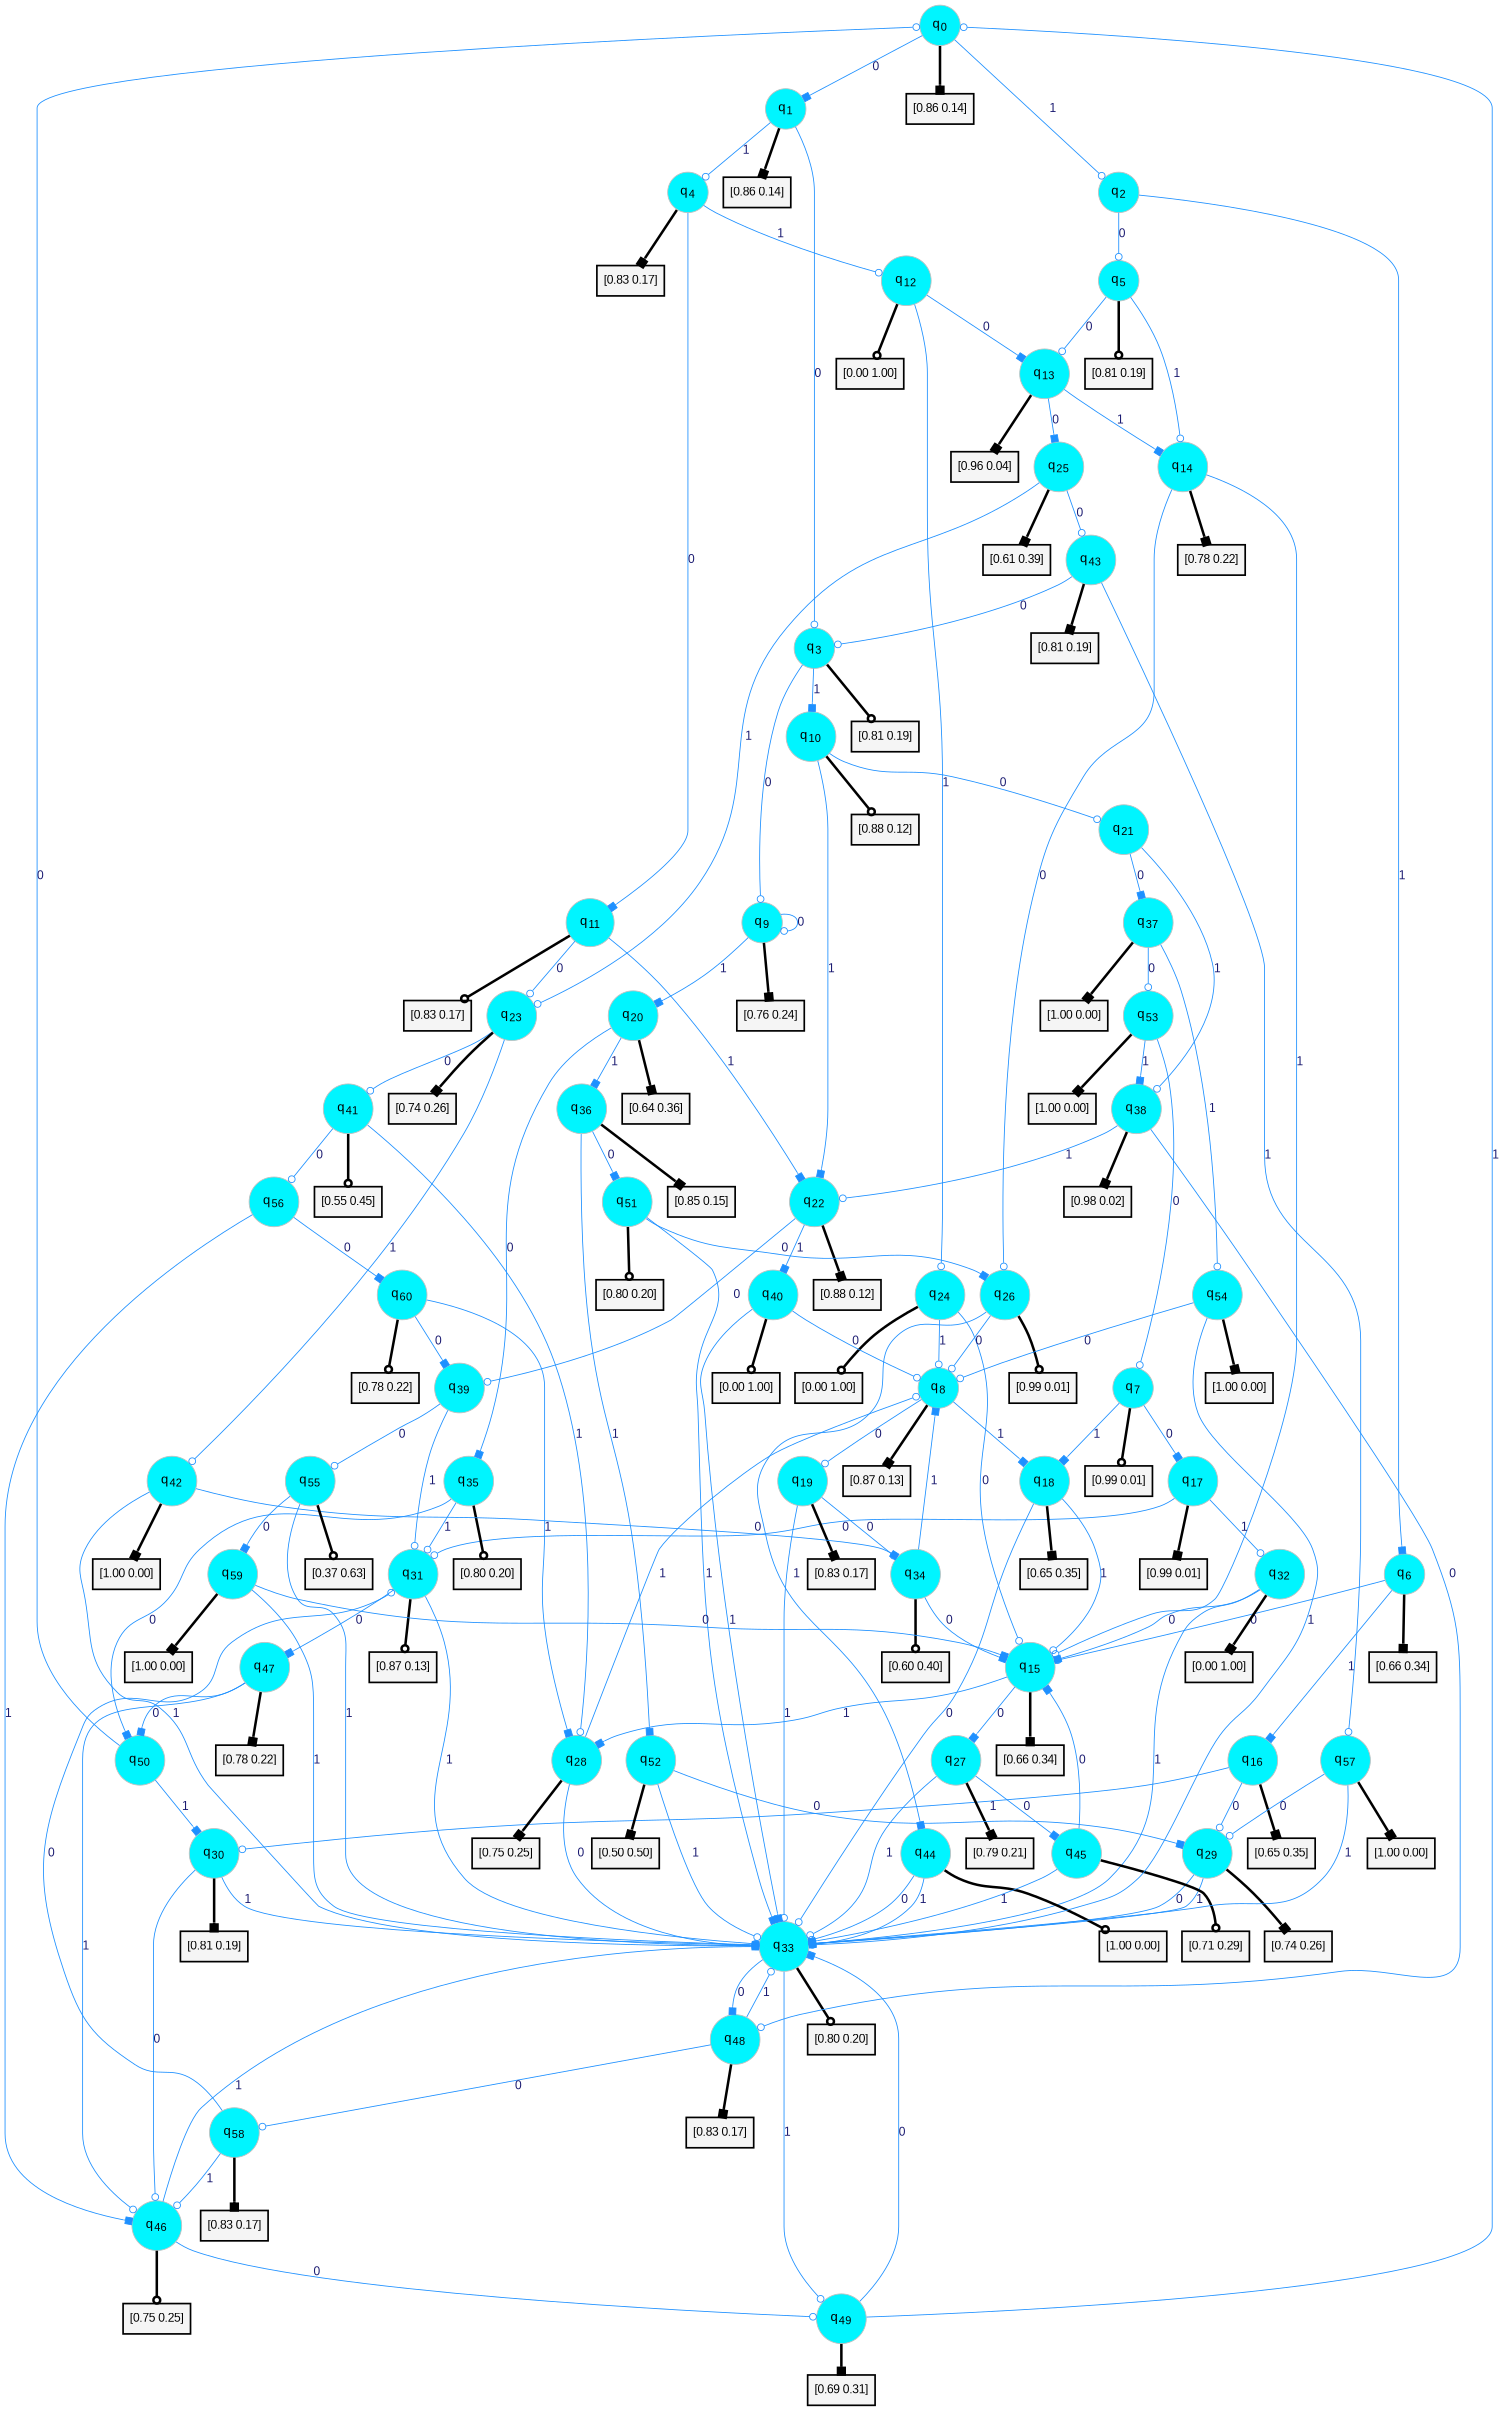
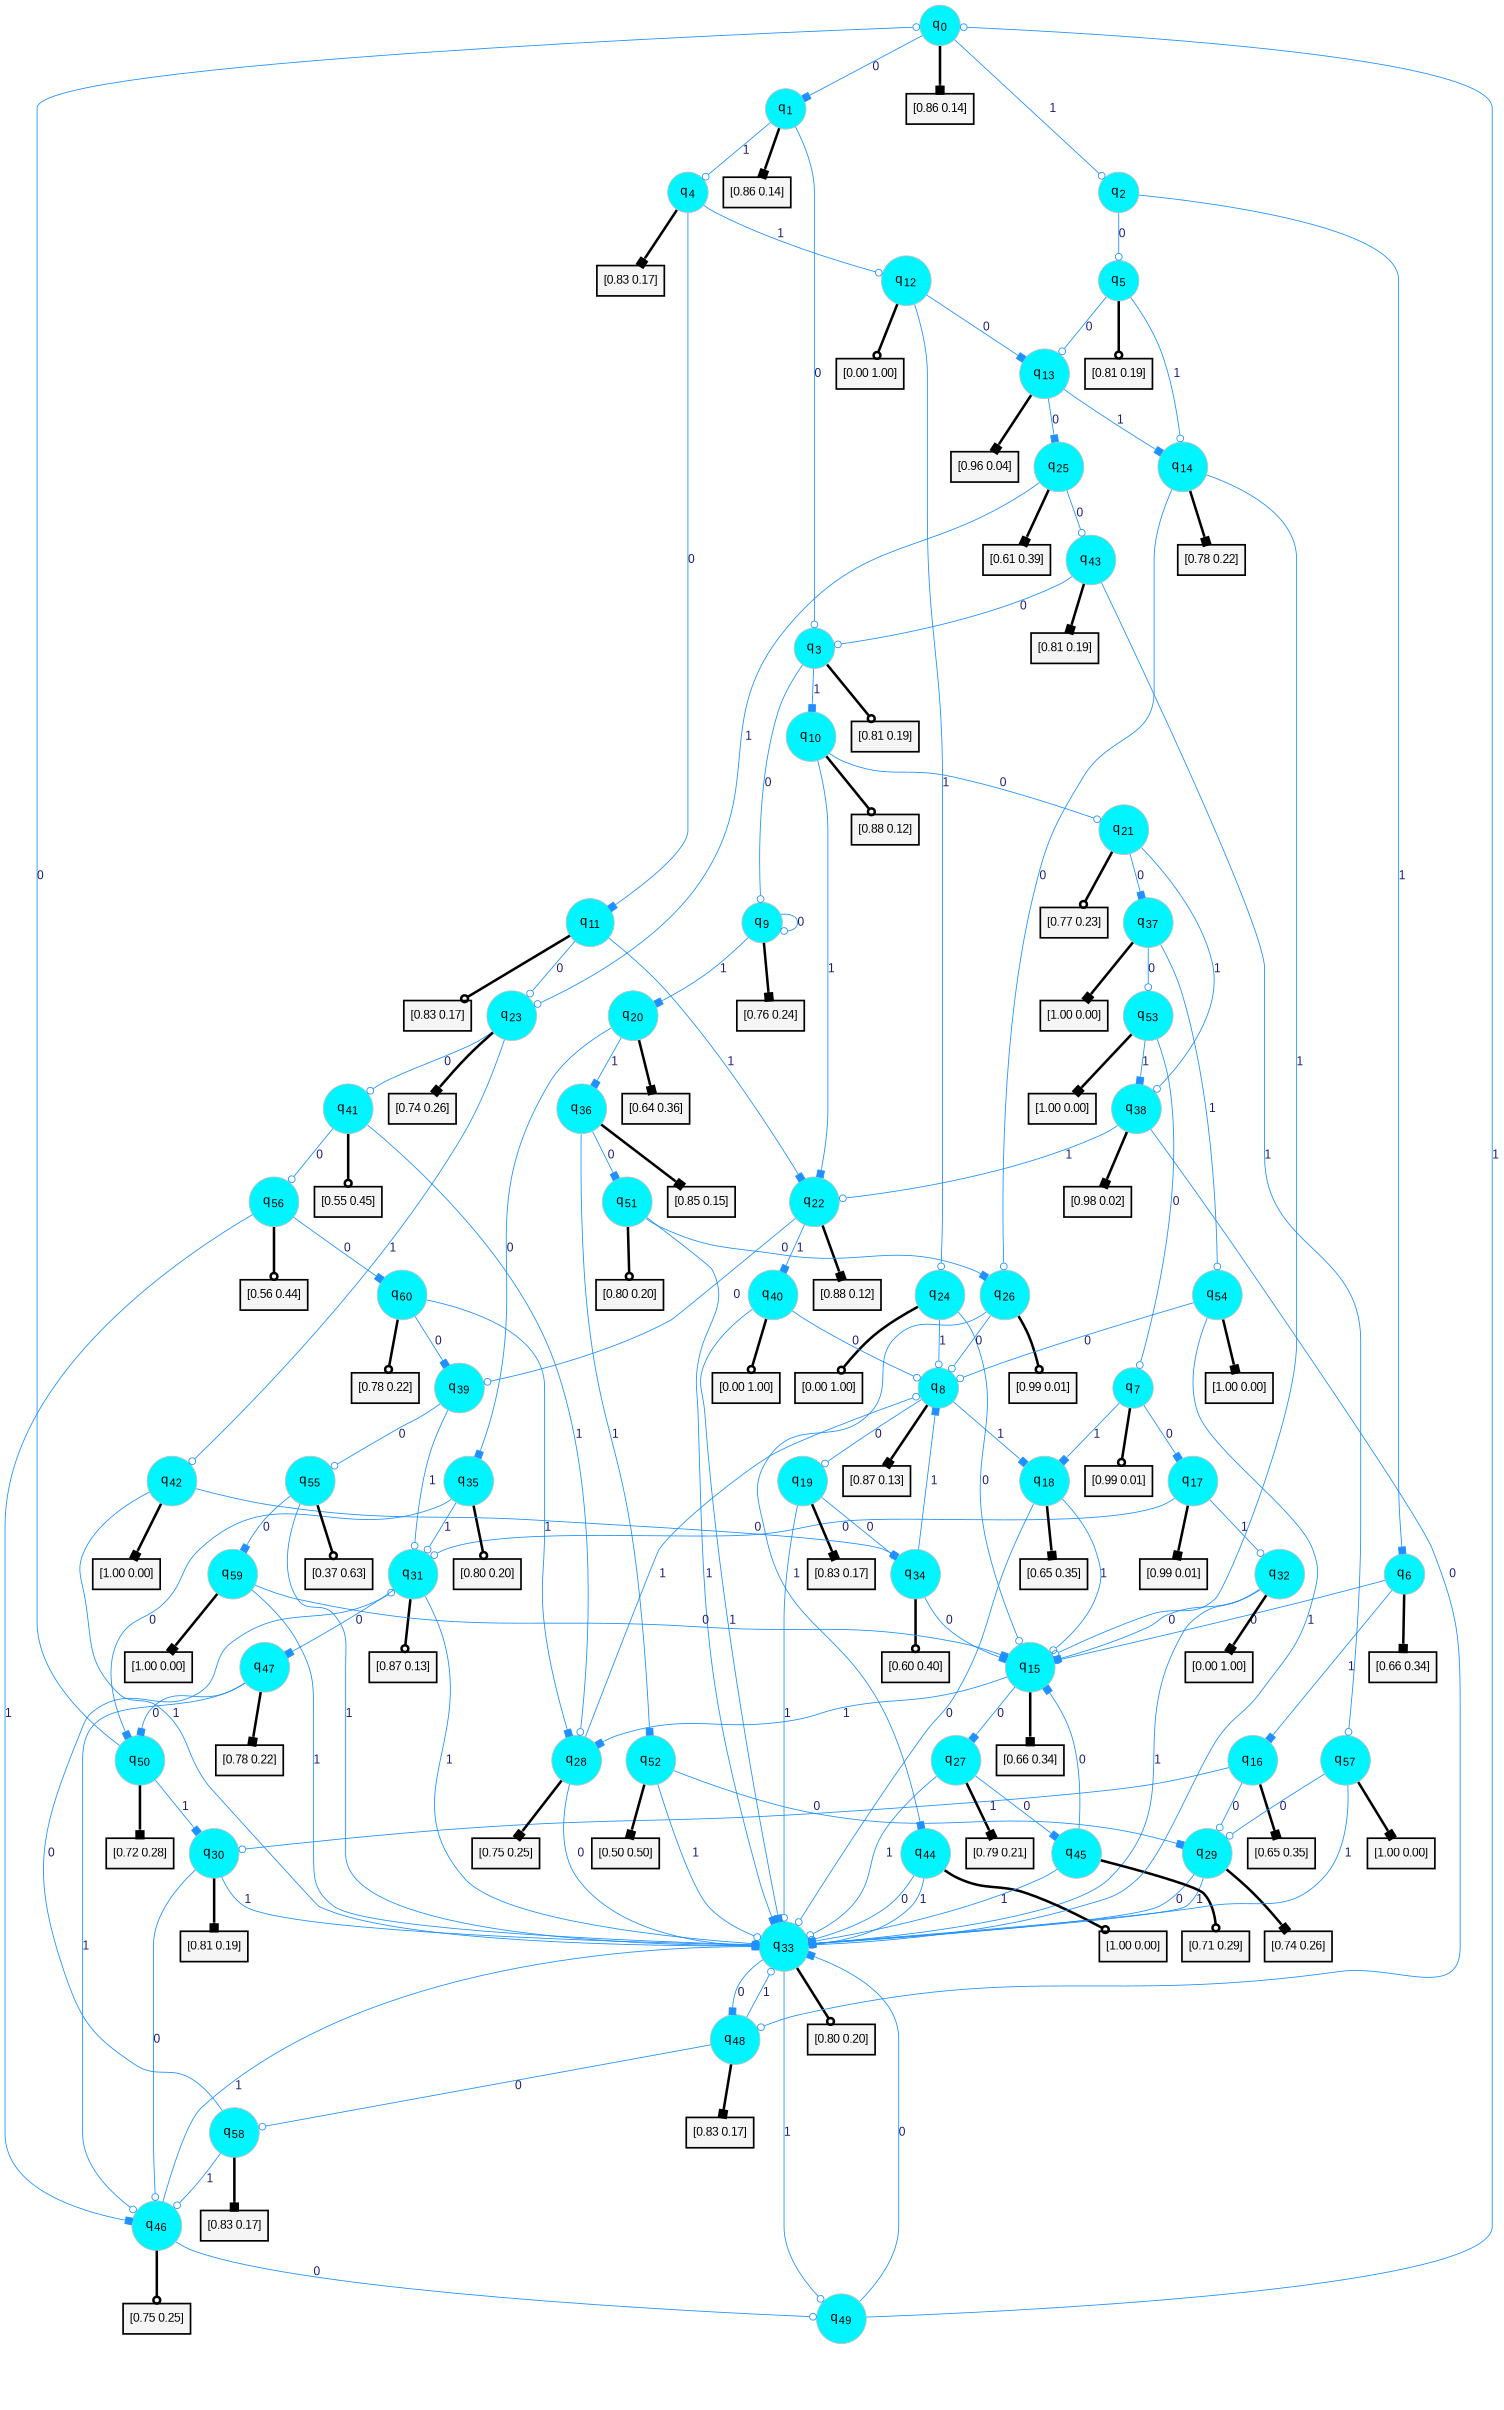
none -> (1074, 923)
none -> (274, 1295)
none -> (140, 1853)
(841, 2390) -> none
